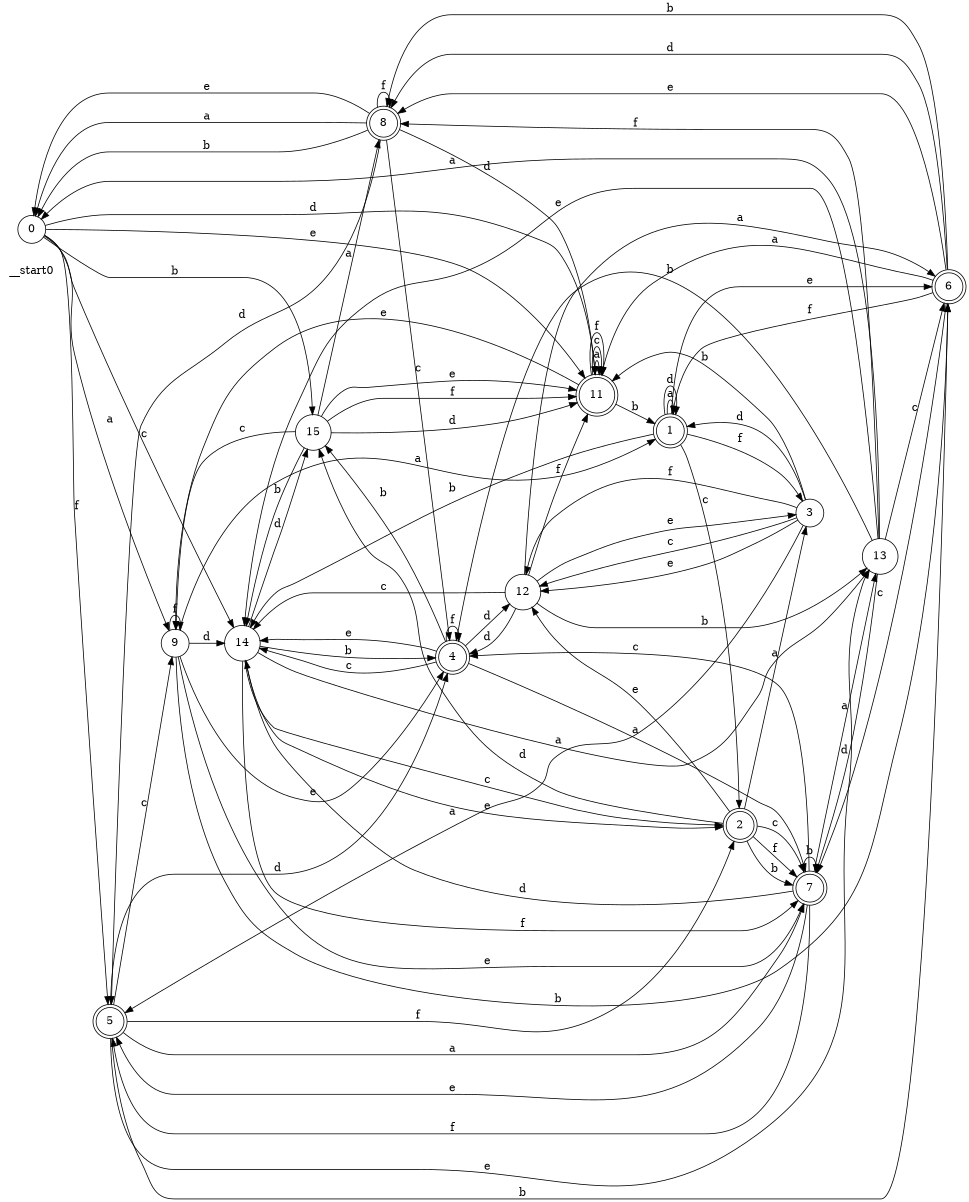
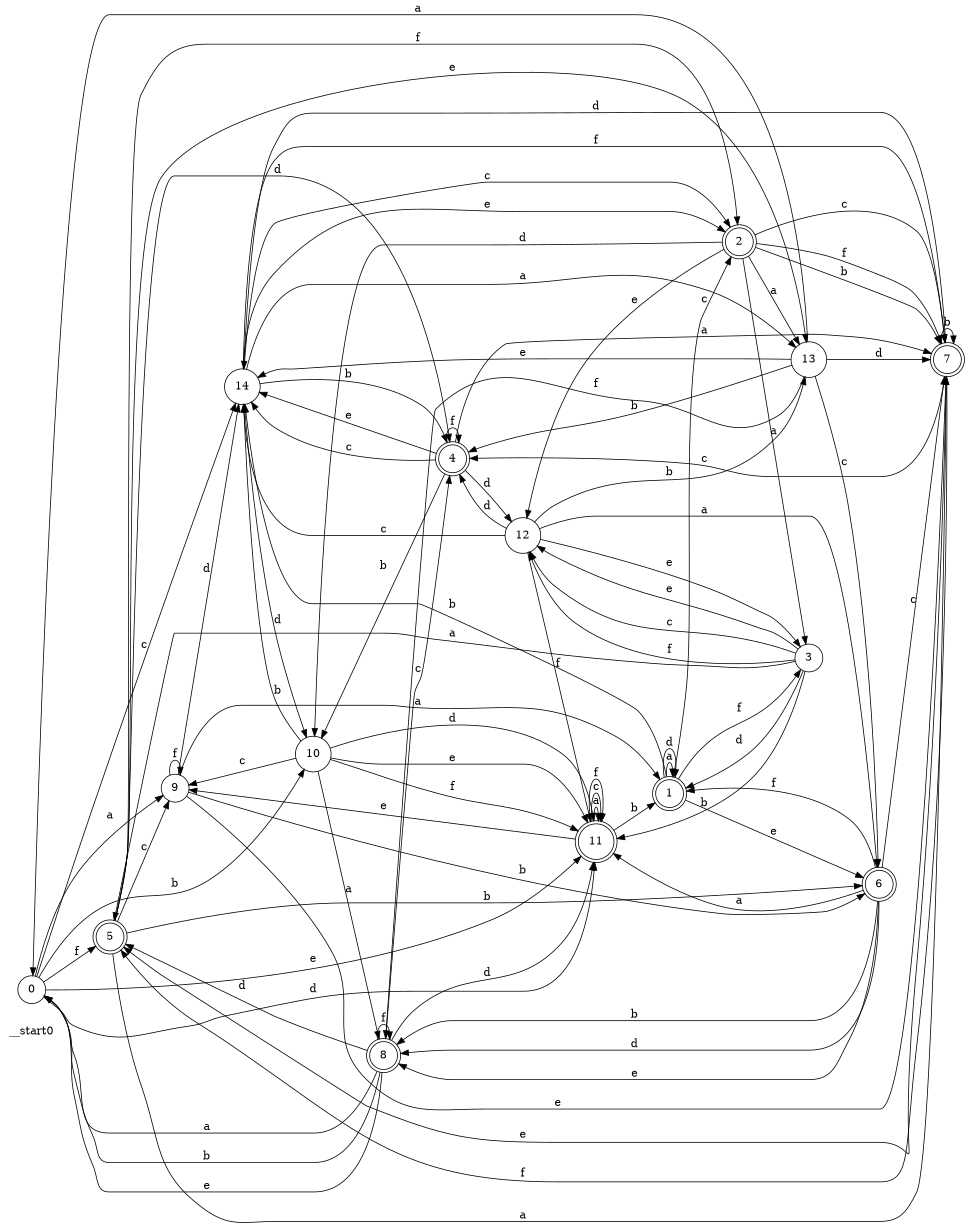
(313, 432) -> (313, 754)
(844, 726) -> (772, 297)
(301, 799) -> none
